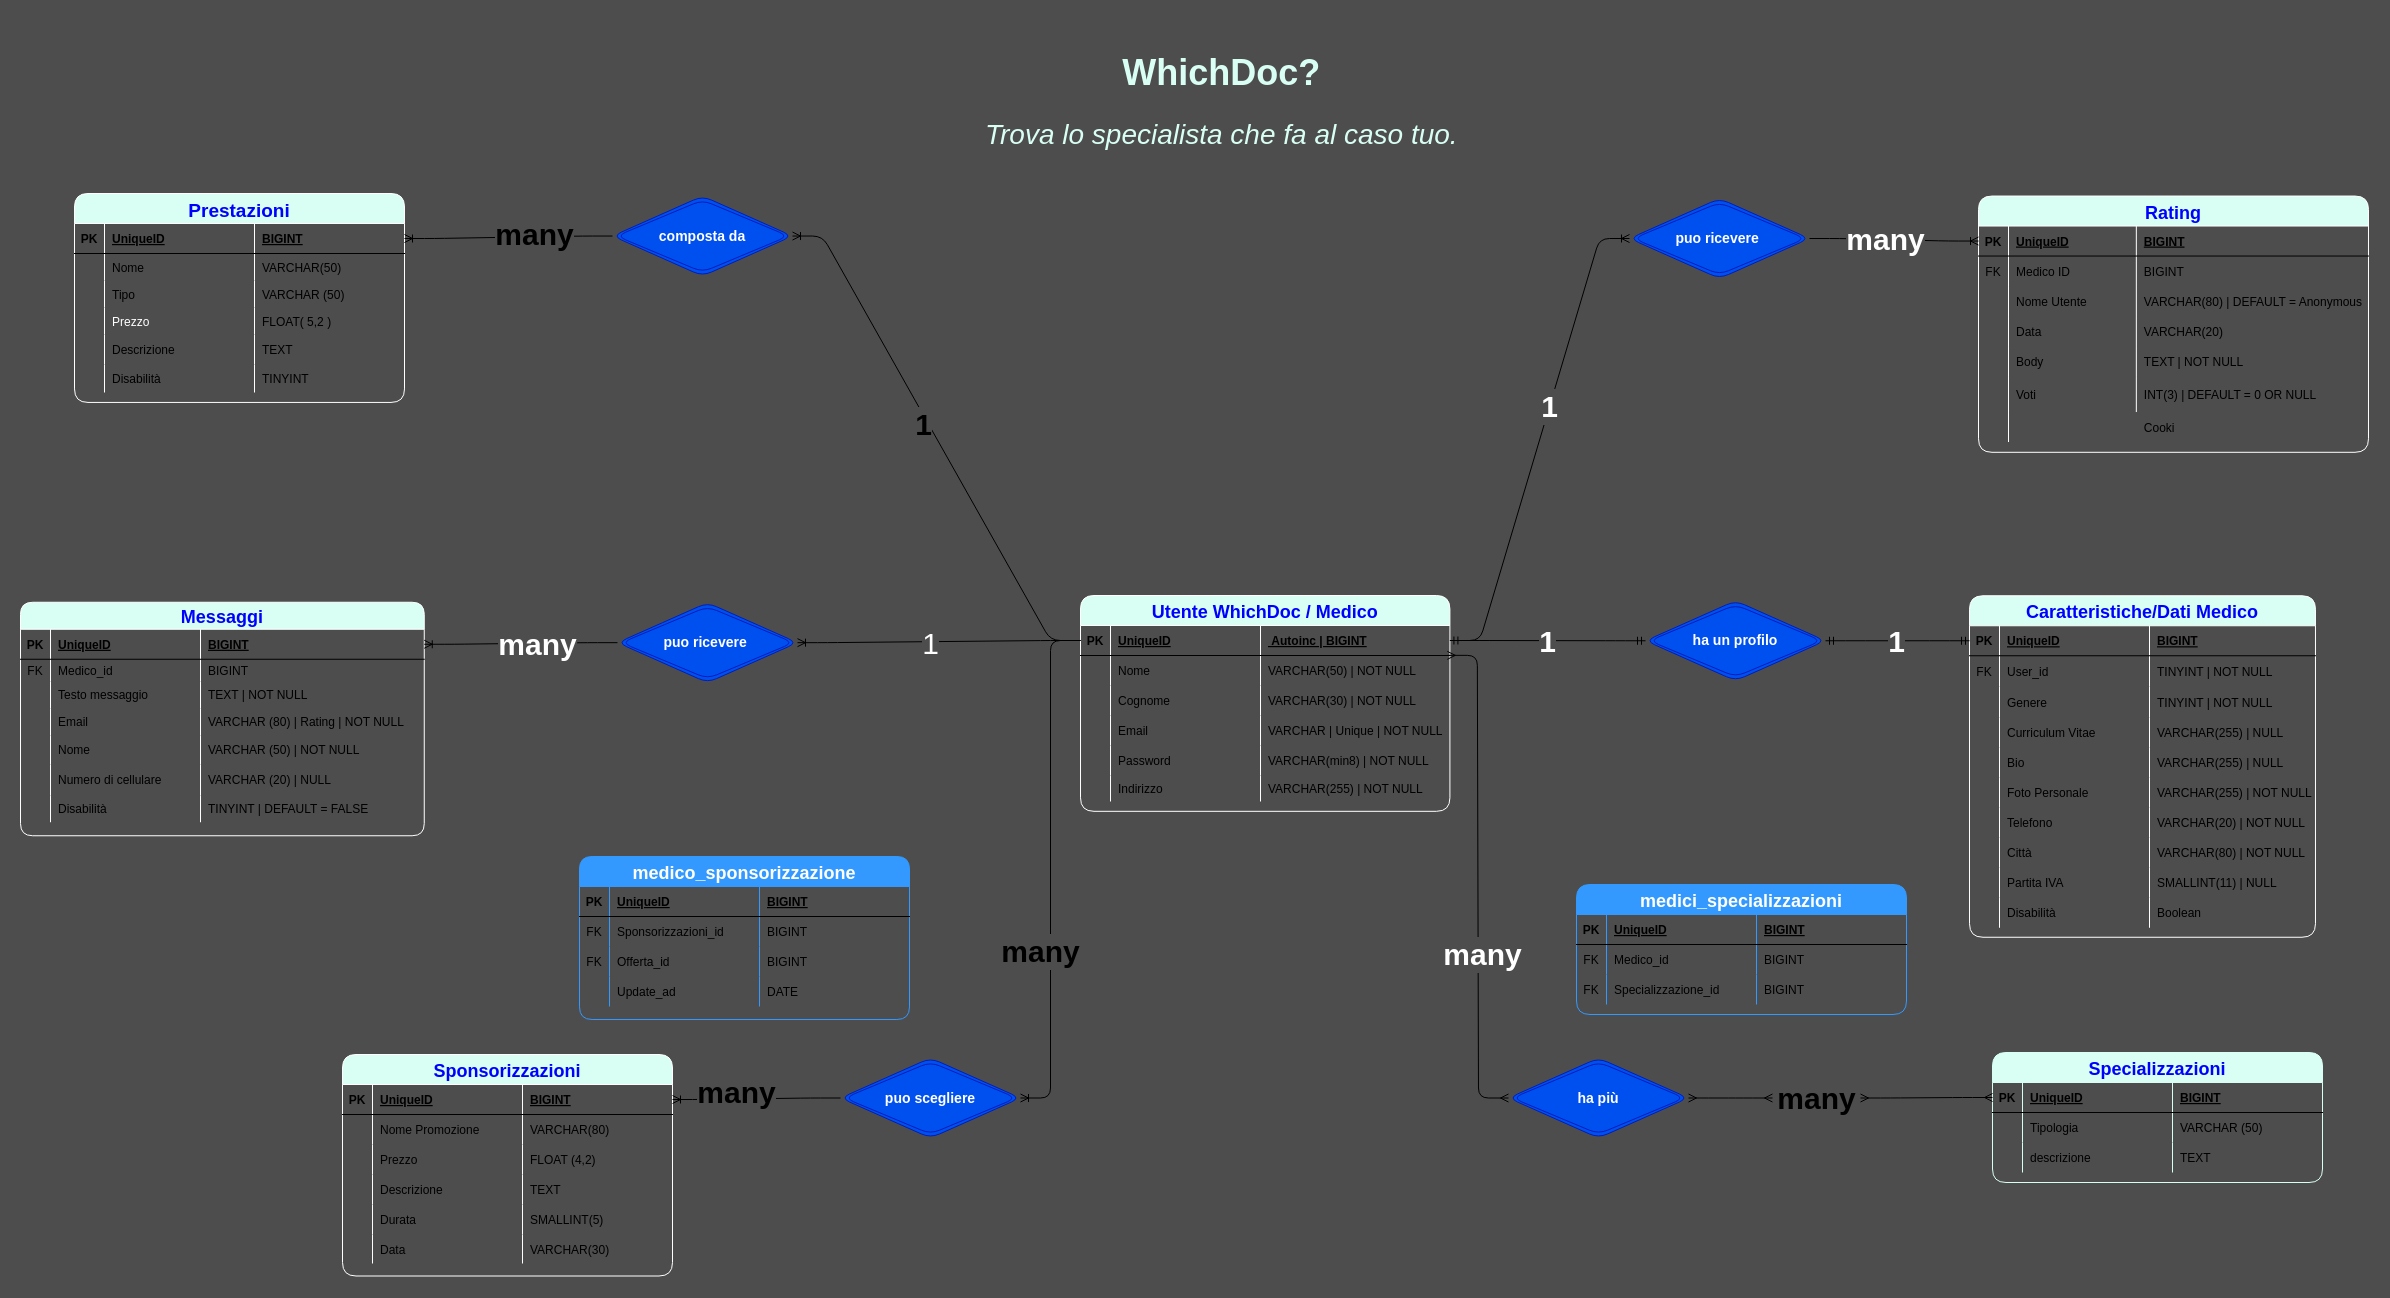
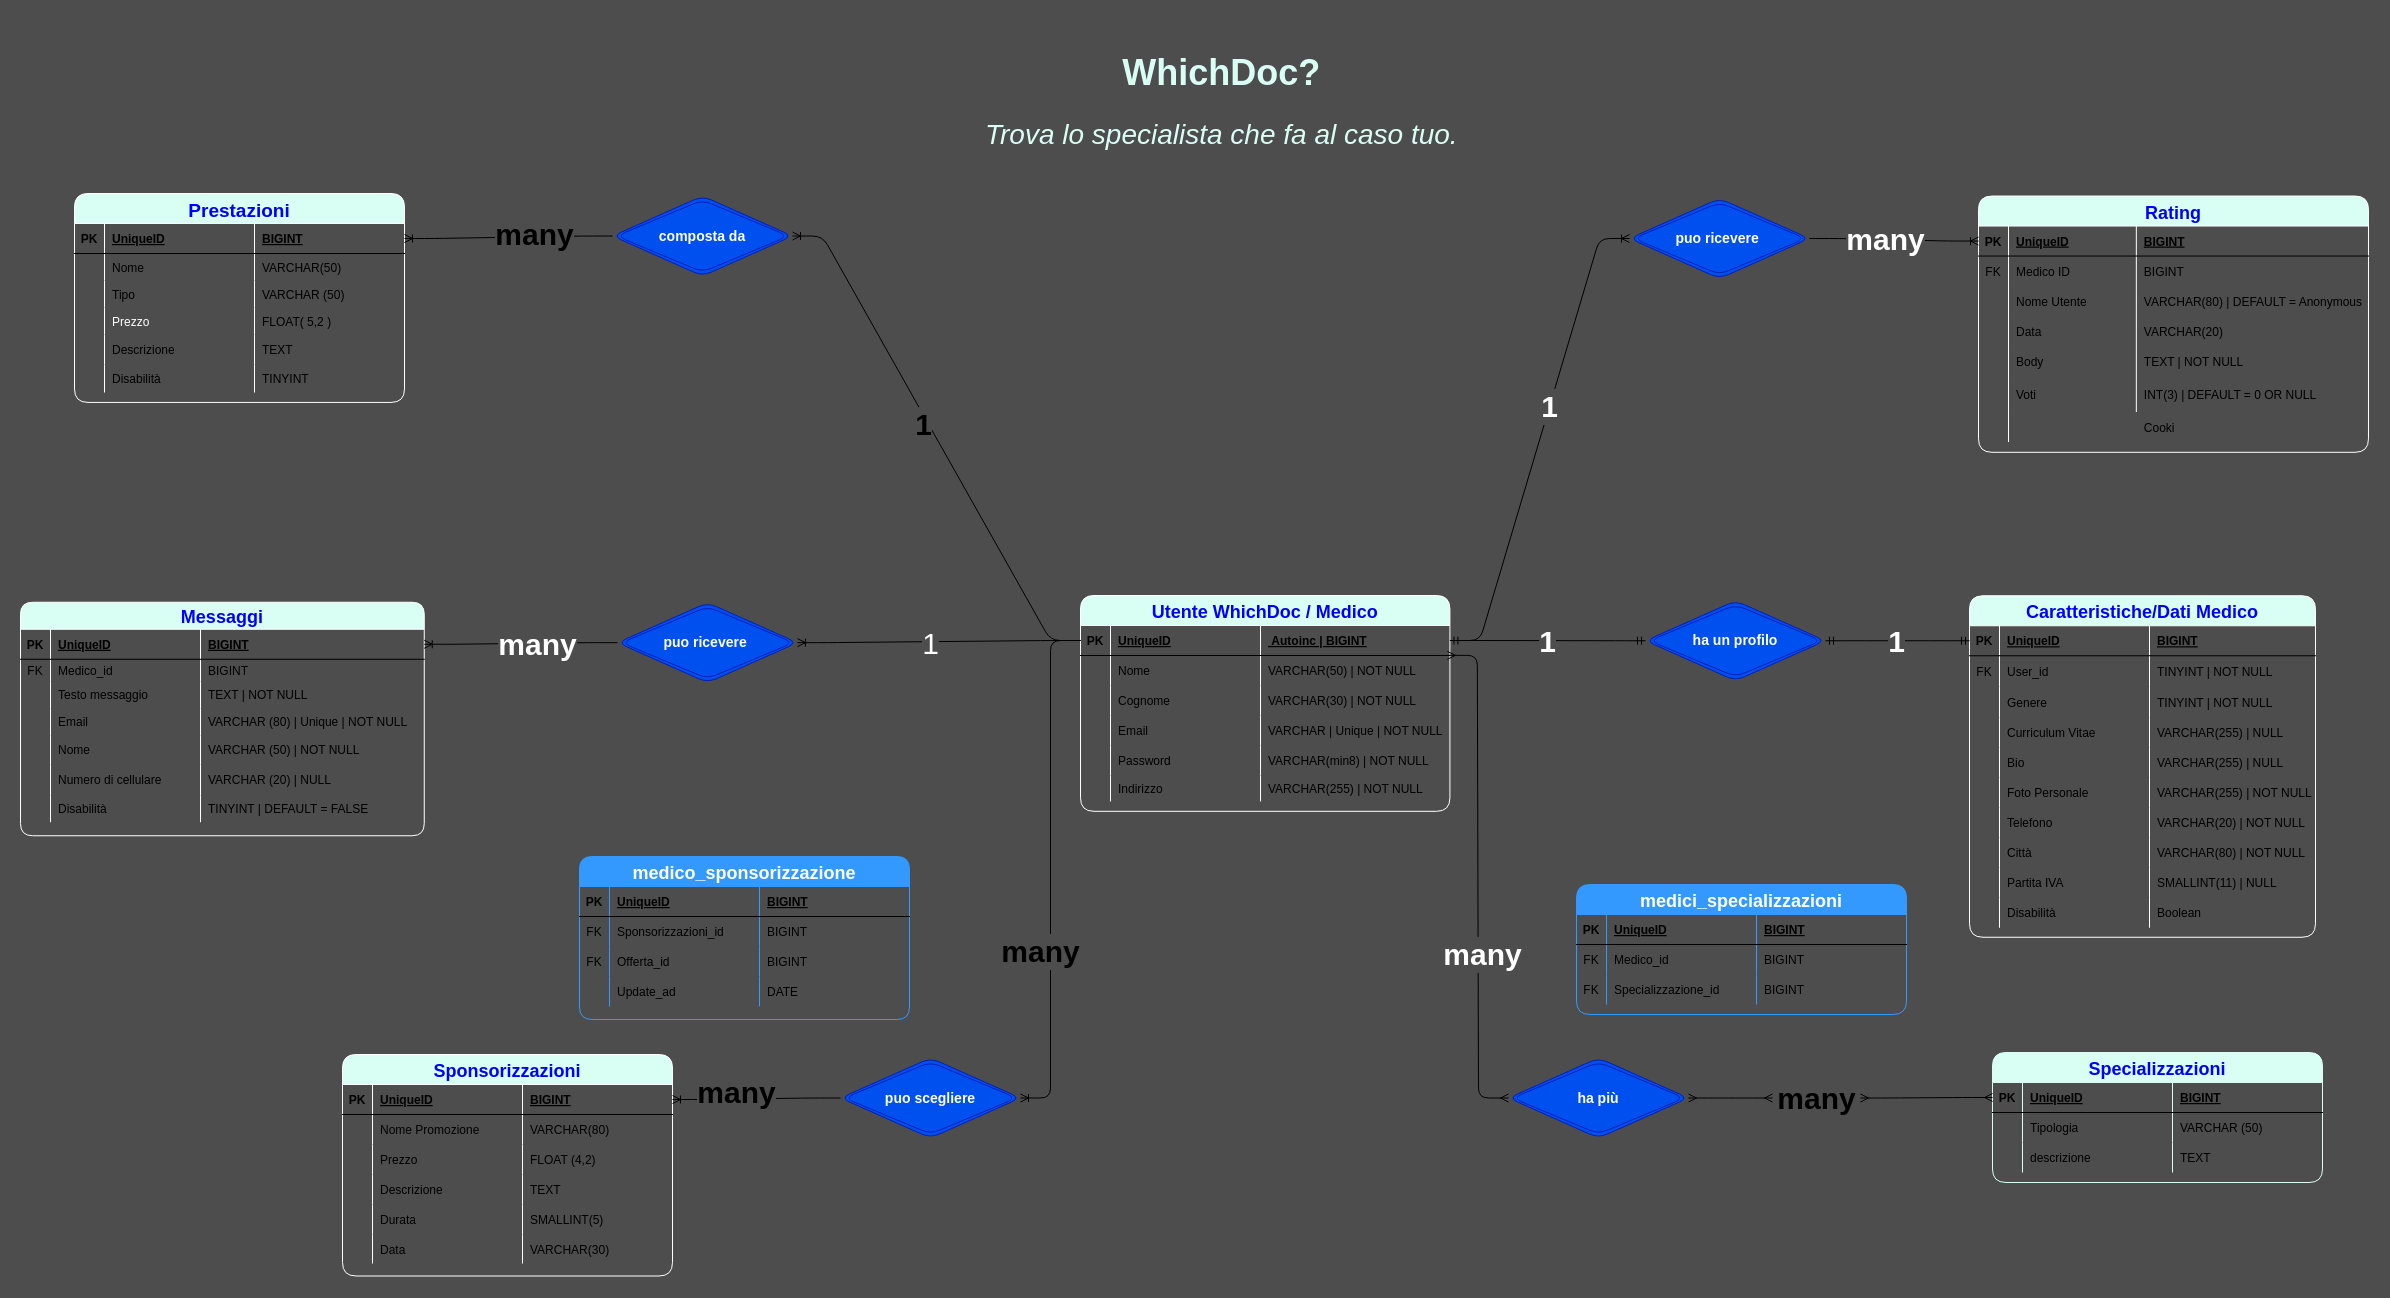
(301, 722) -> (301, 722)
